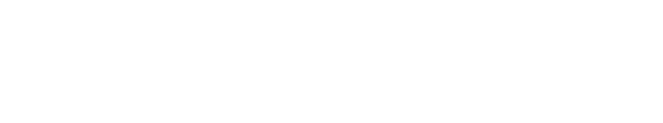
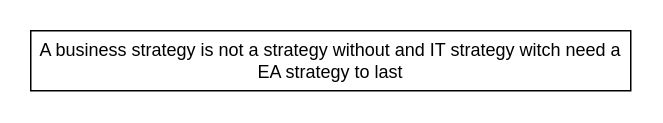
none -> (331, 61)
